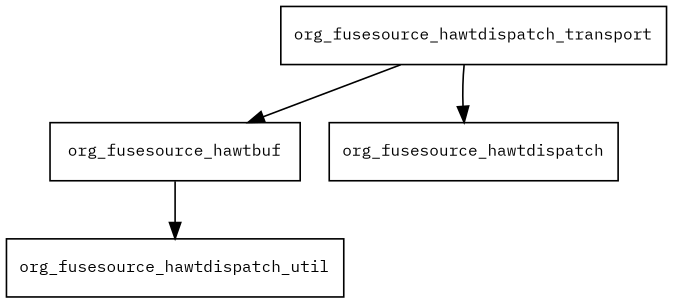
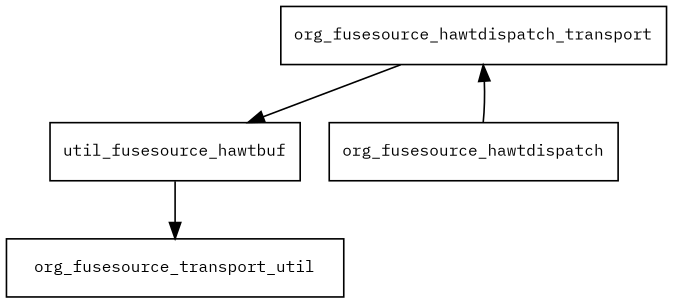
(463, 86) -> (484, 102)
(175, 152) -> (175, 152)
(175, 268) -> (175, 268)
